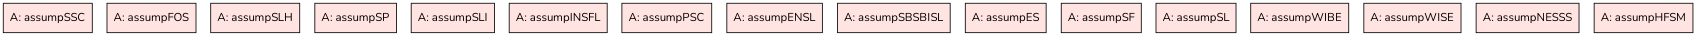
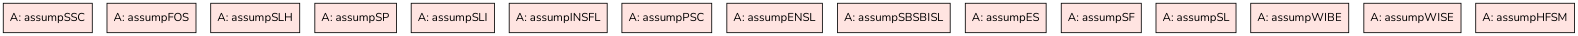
(1528, 18) -> none
